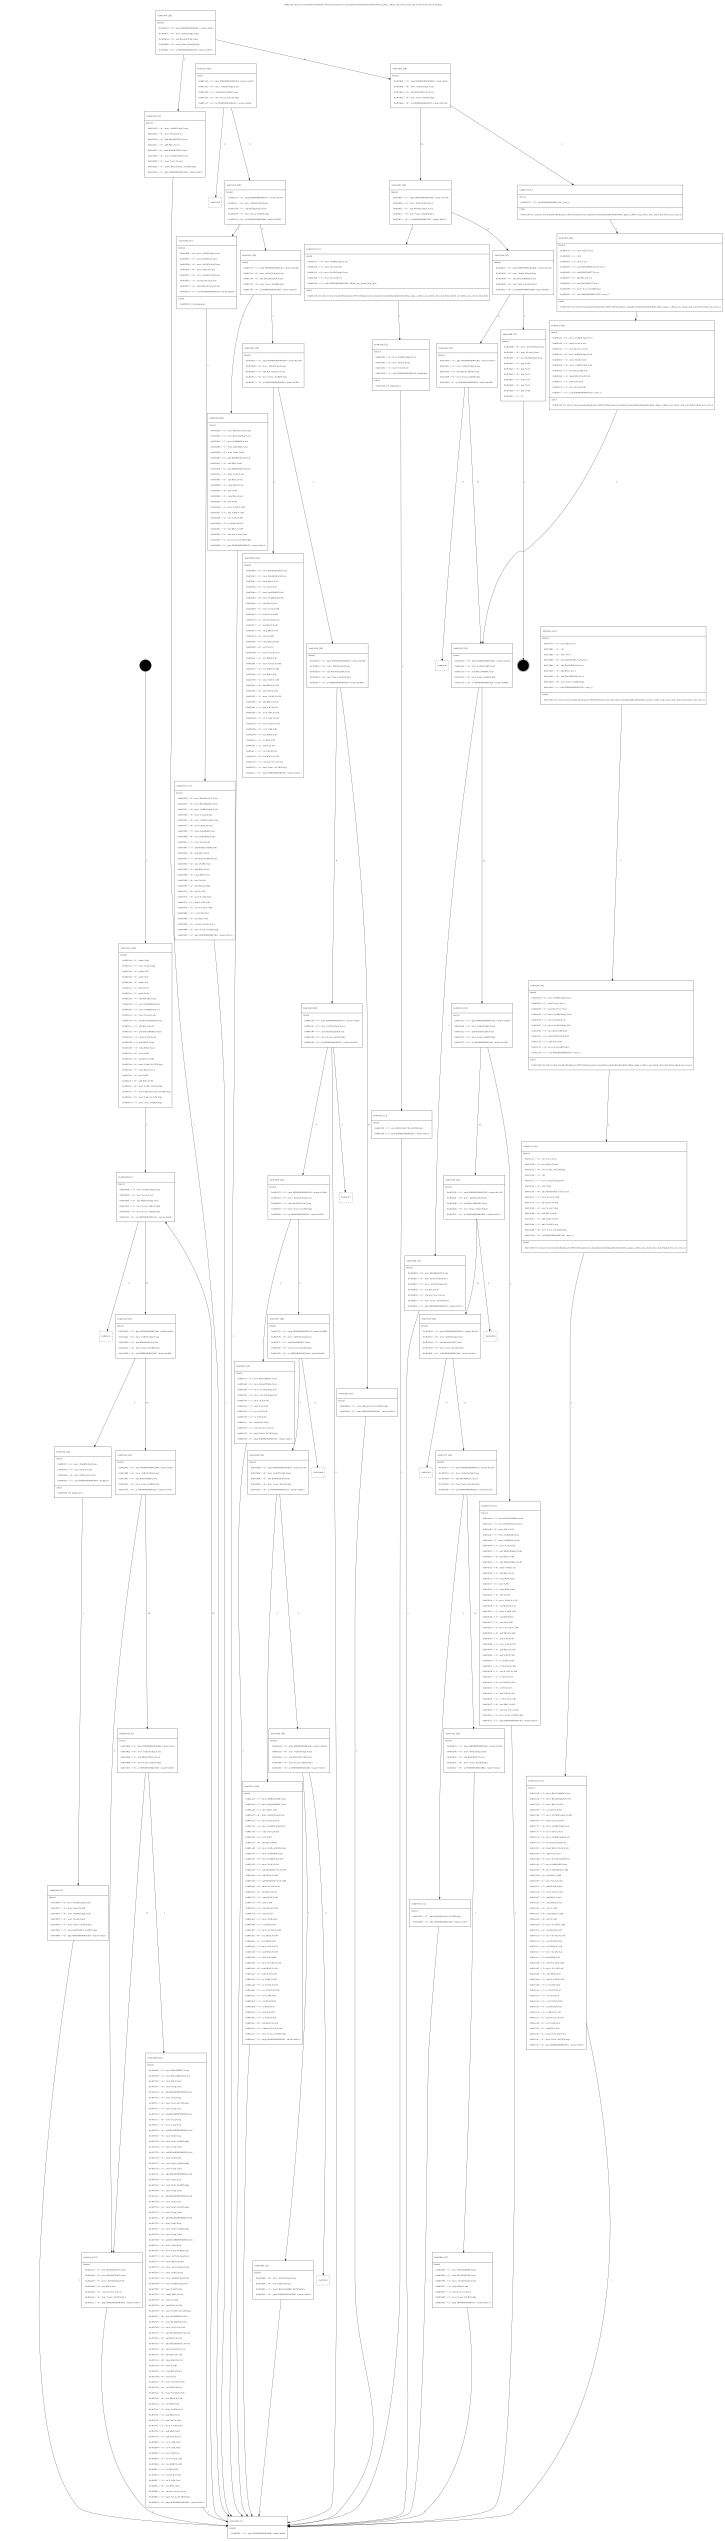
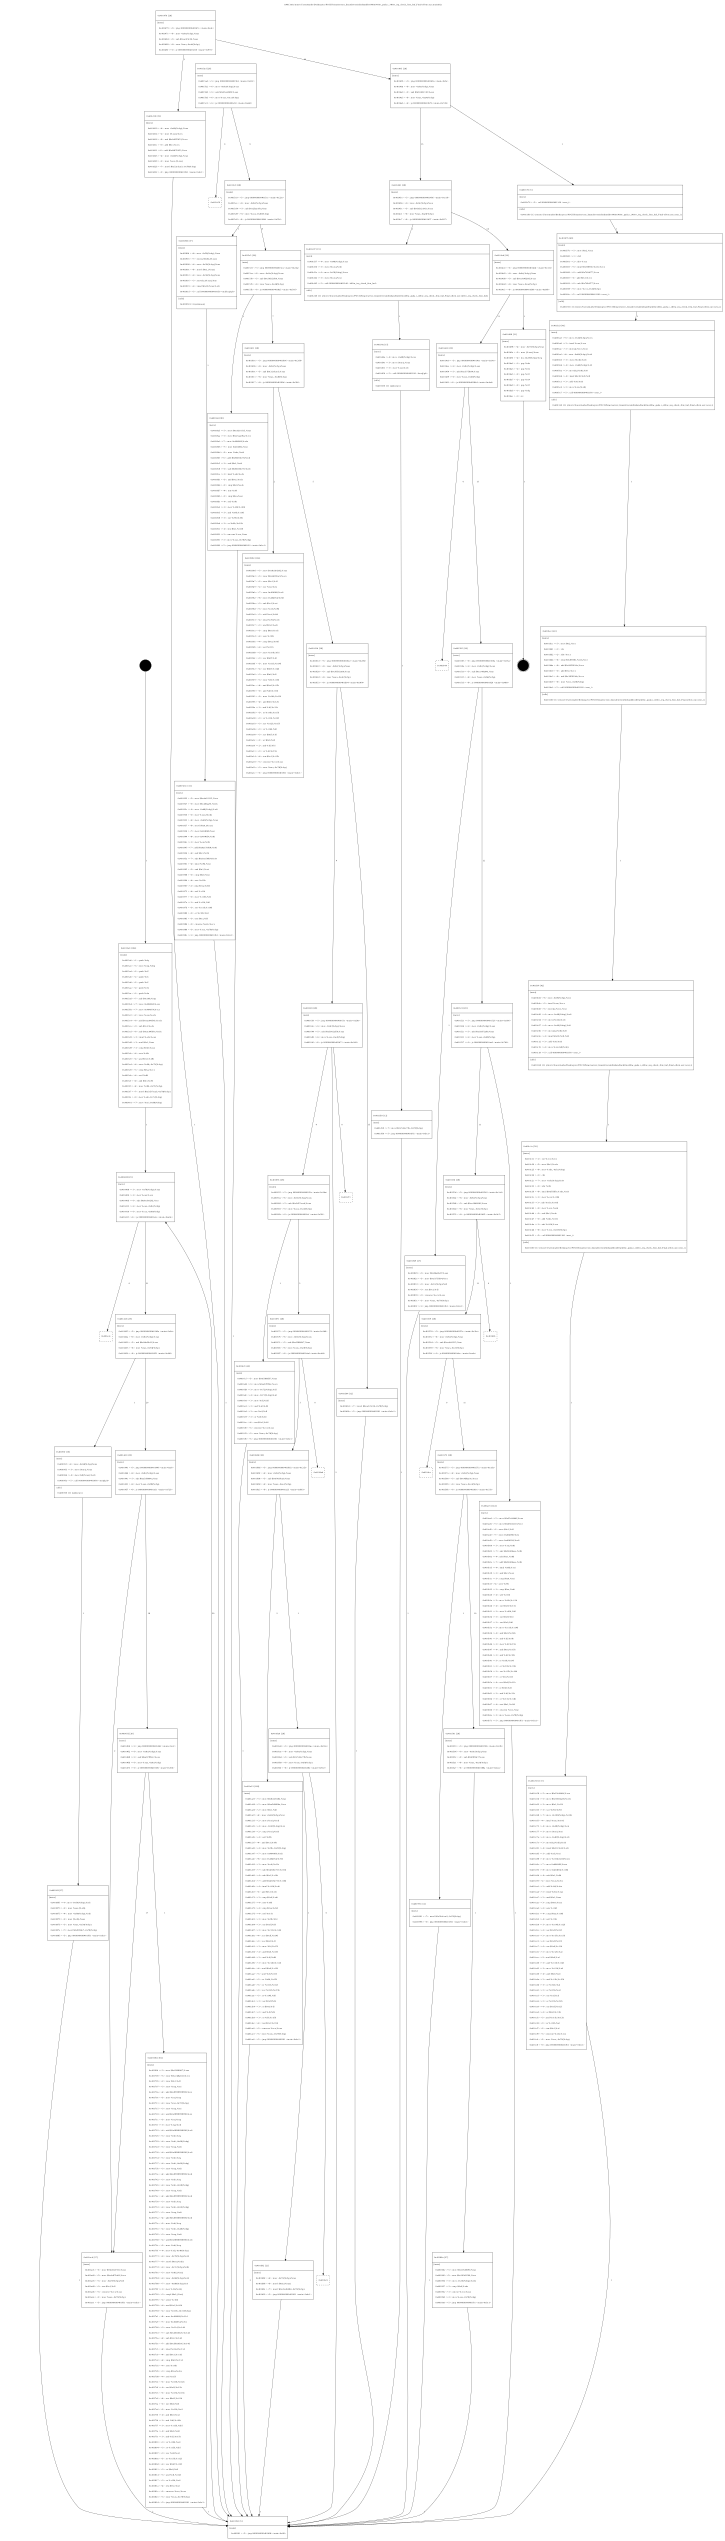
(548, 529) -> (628, 517)
